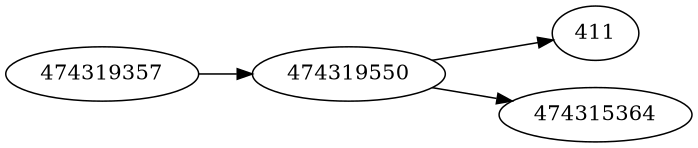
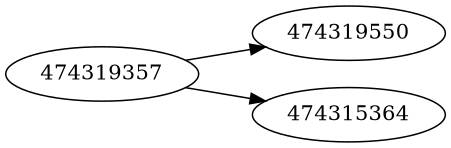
(596, 33) -> none
(464, 93) -> (218, 93)
